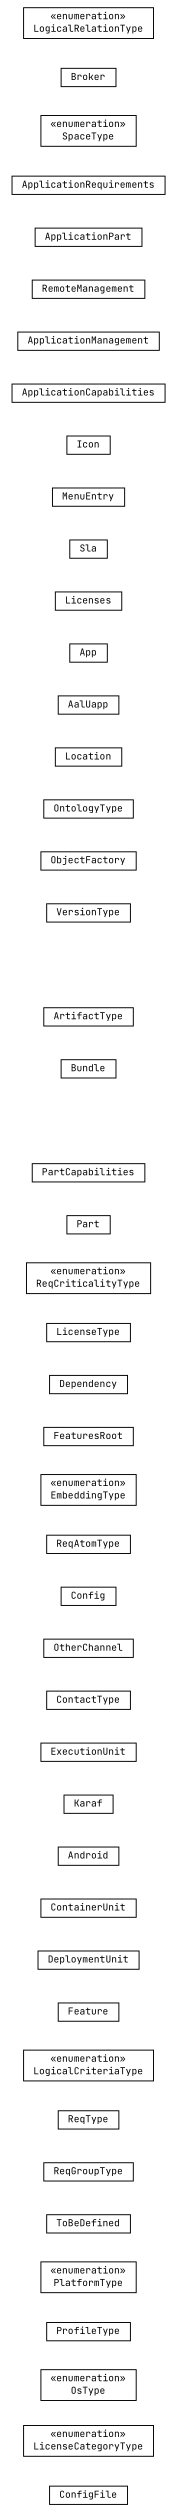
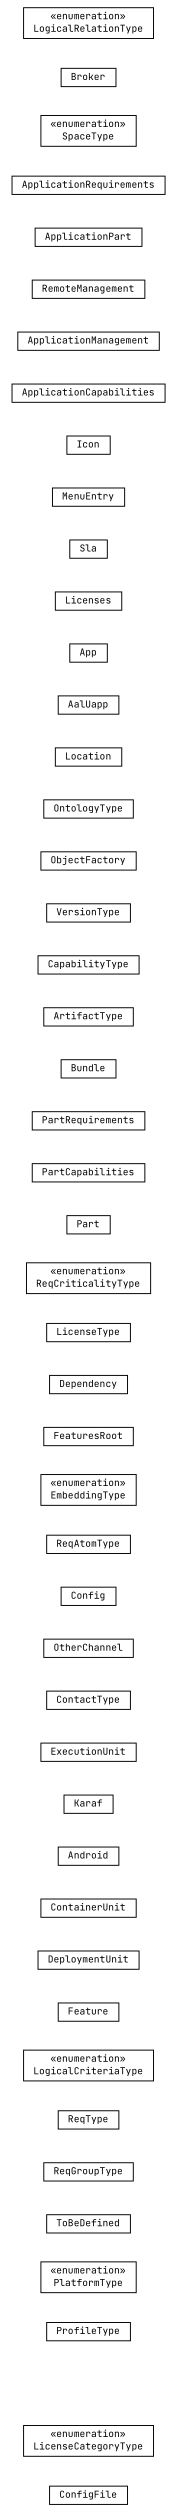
none -> (88, 964)
none -> (88, 1120)
(88, 2385) -> none
